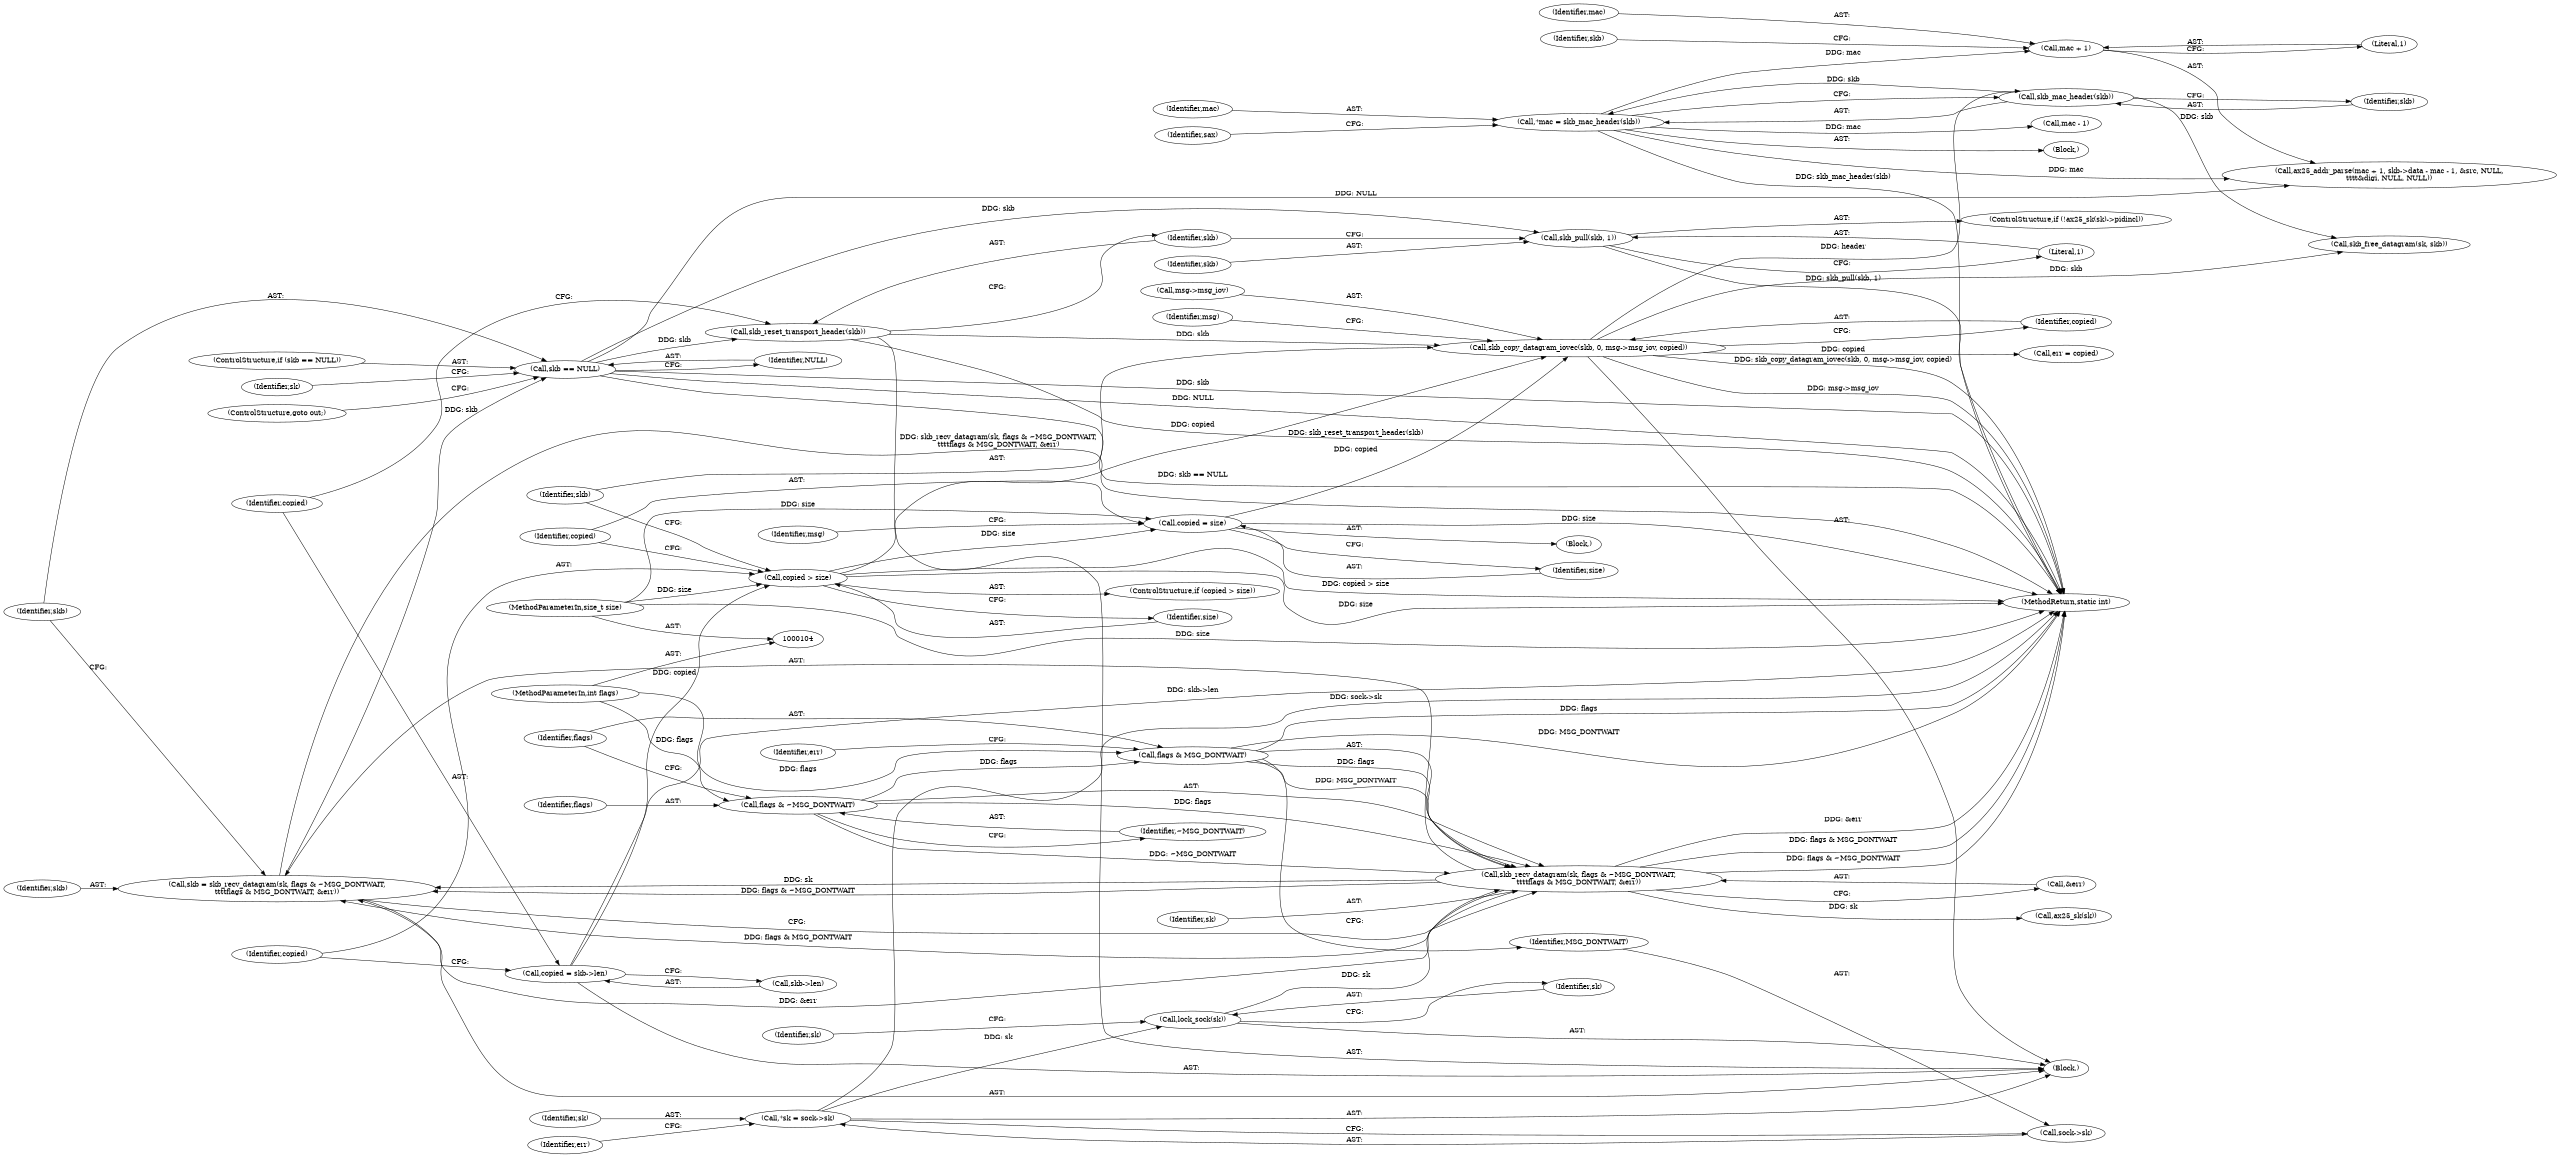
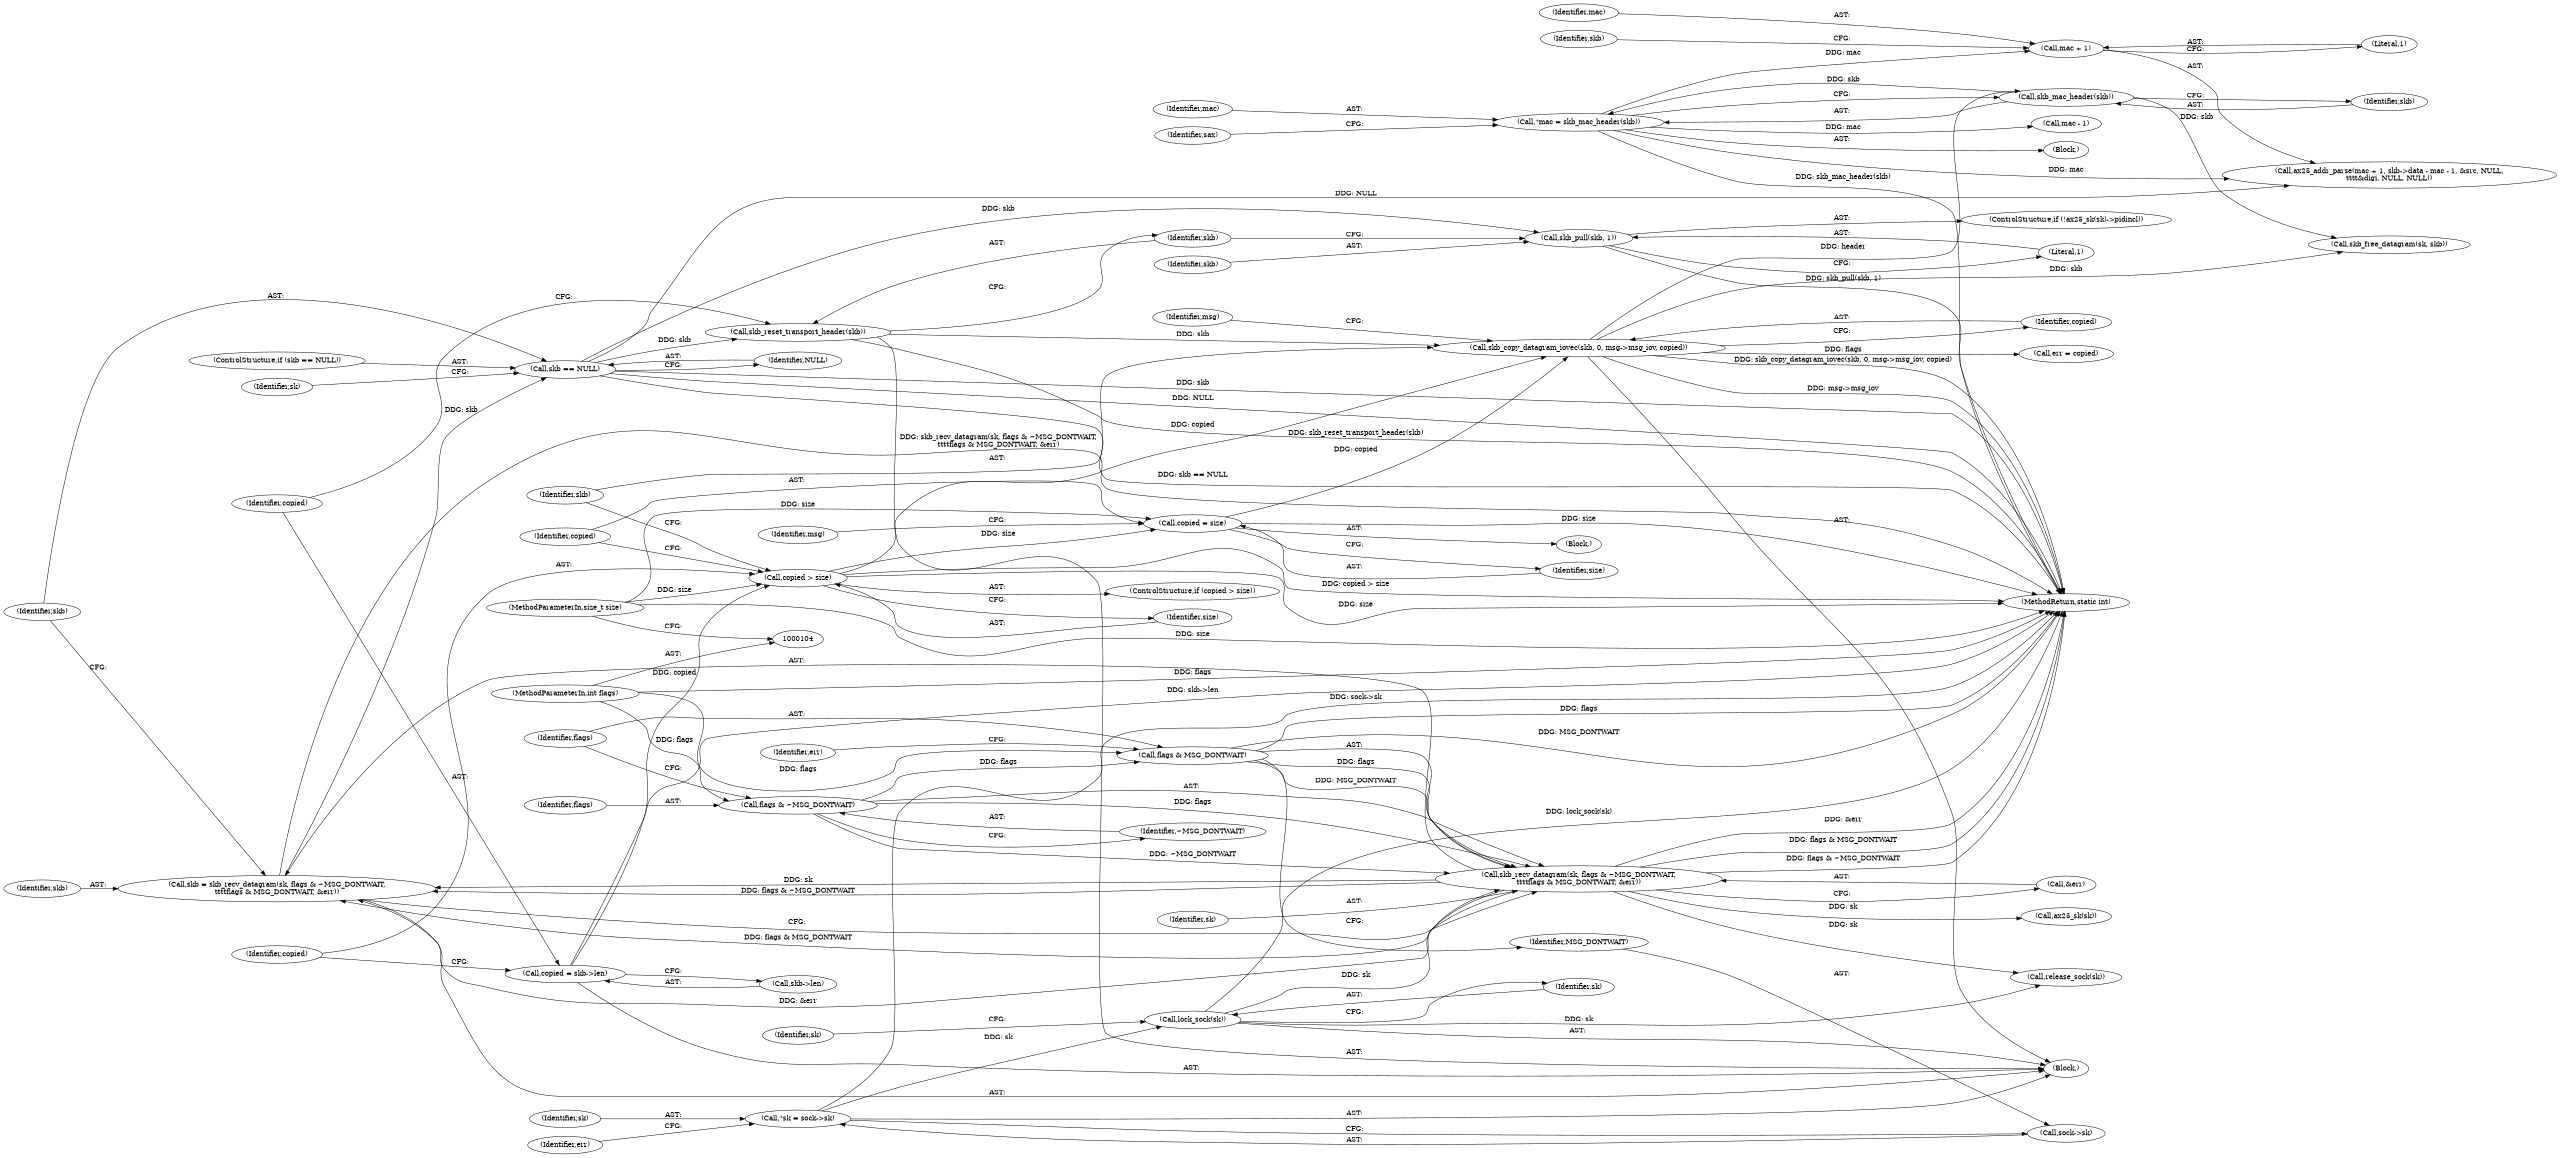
(1193, 291) -> none
(1843, 350) -> (1843, 350)
(277, 413) -> none
(675, 627) -> (675, 627)
none -> (1381, 674)
none -> (1638, 821)
none -> (2066, 977)
